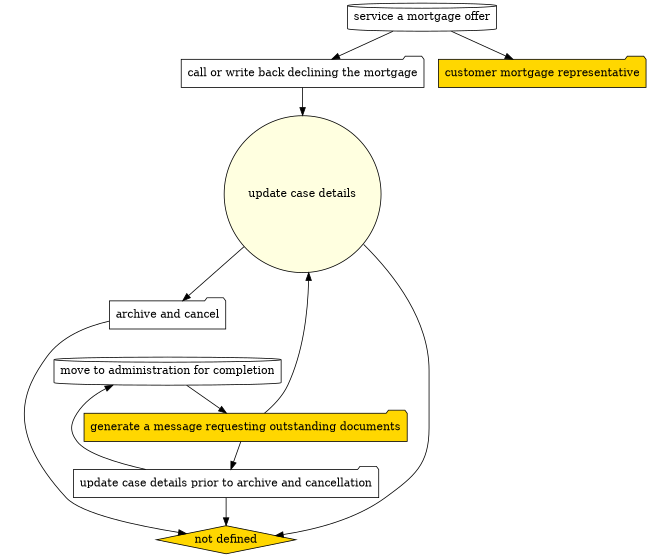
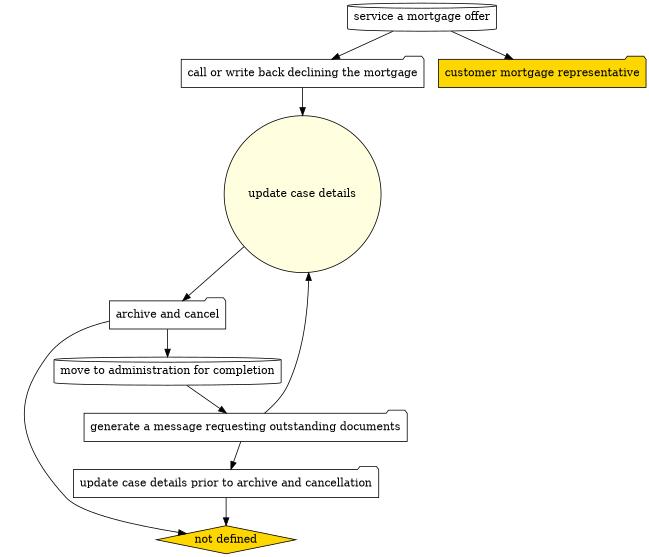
(429, 424) -> none
(246, 427) -> (246, 427)
(79, 444) -> (168, 339)
